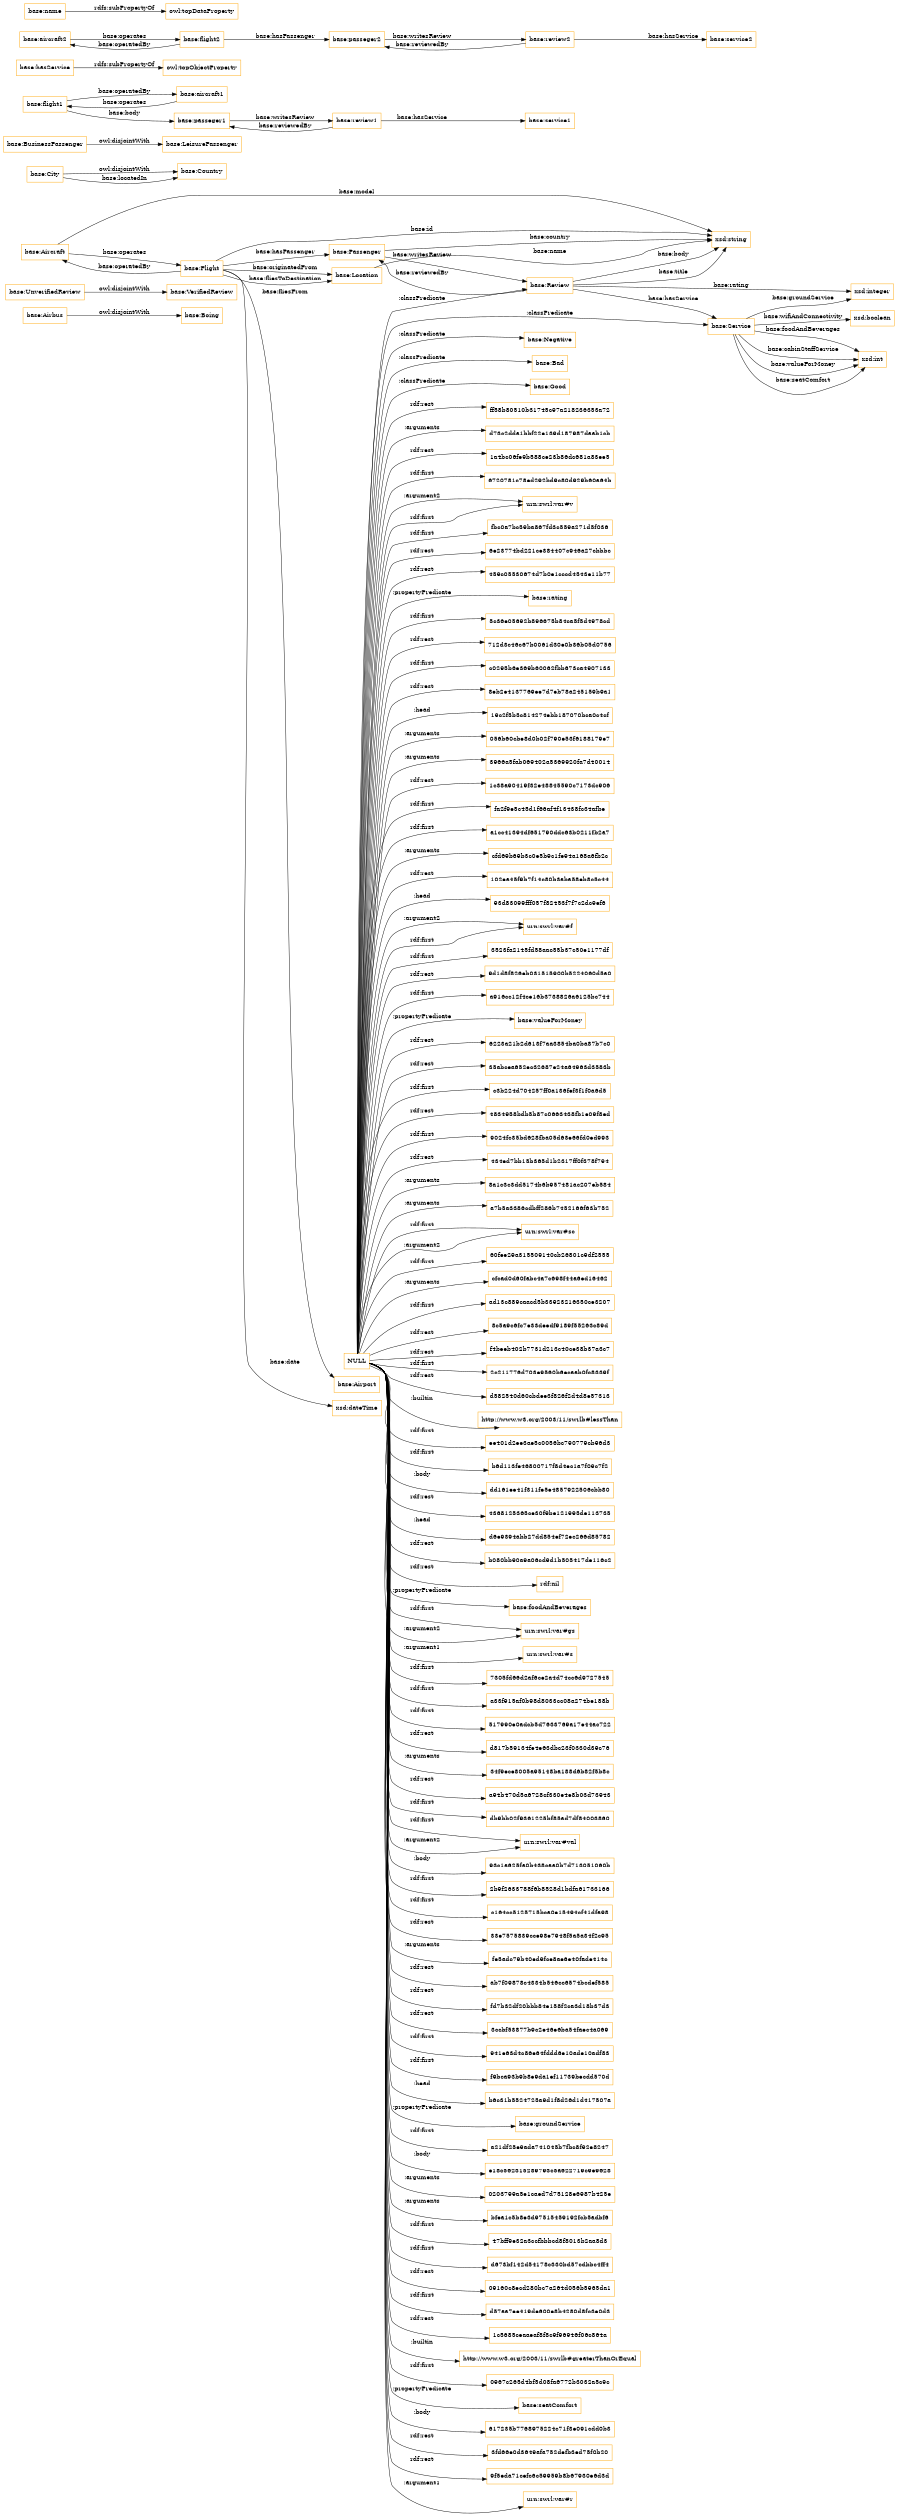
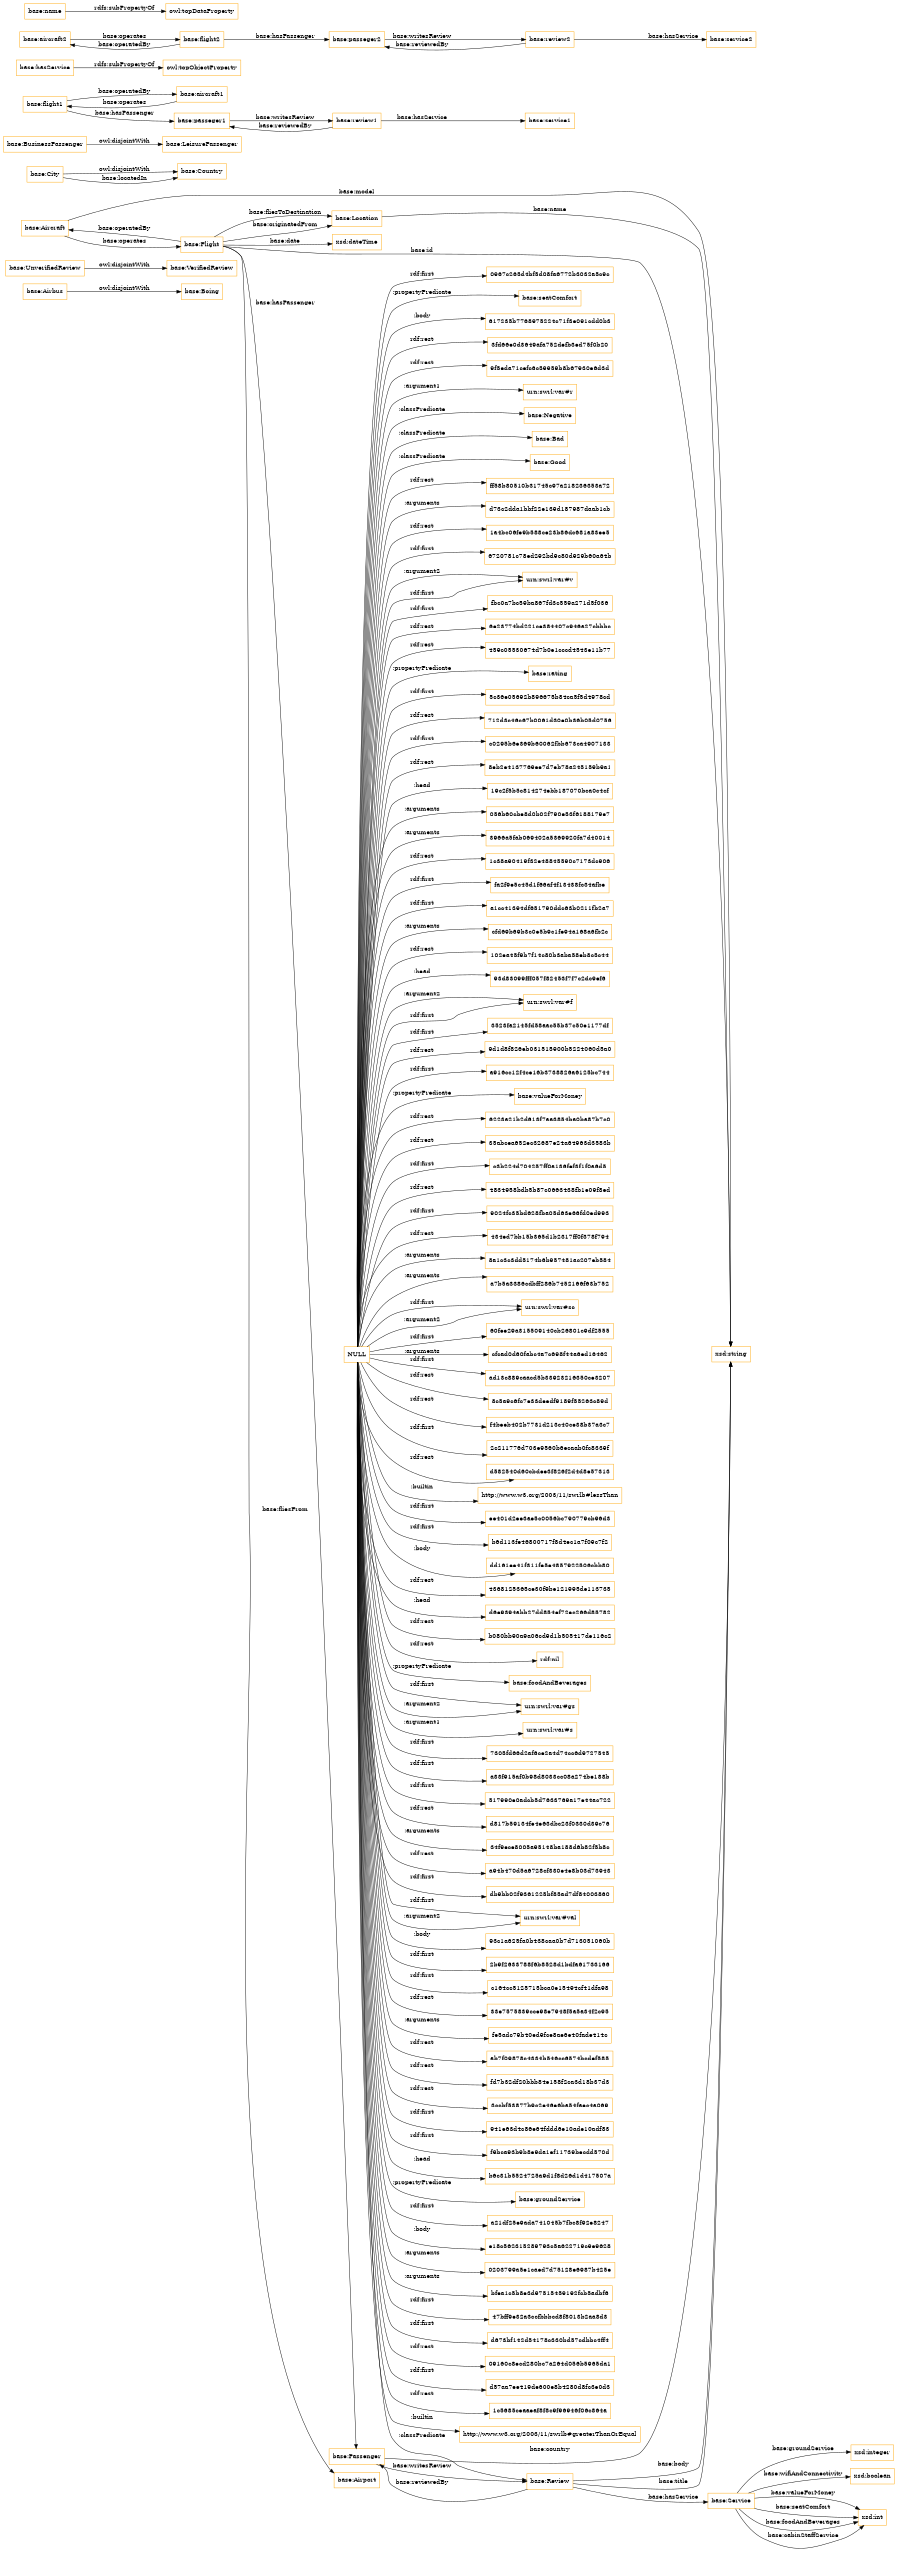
(125, 113) -> (125, 113)
(710, 289) -> none
(387, 351) -> none
